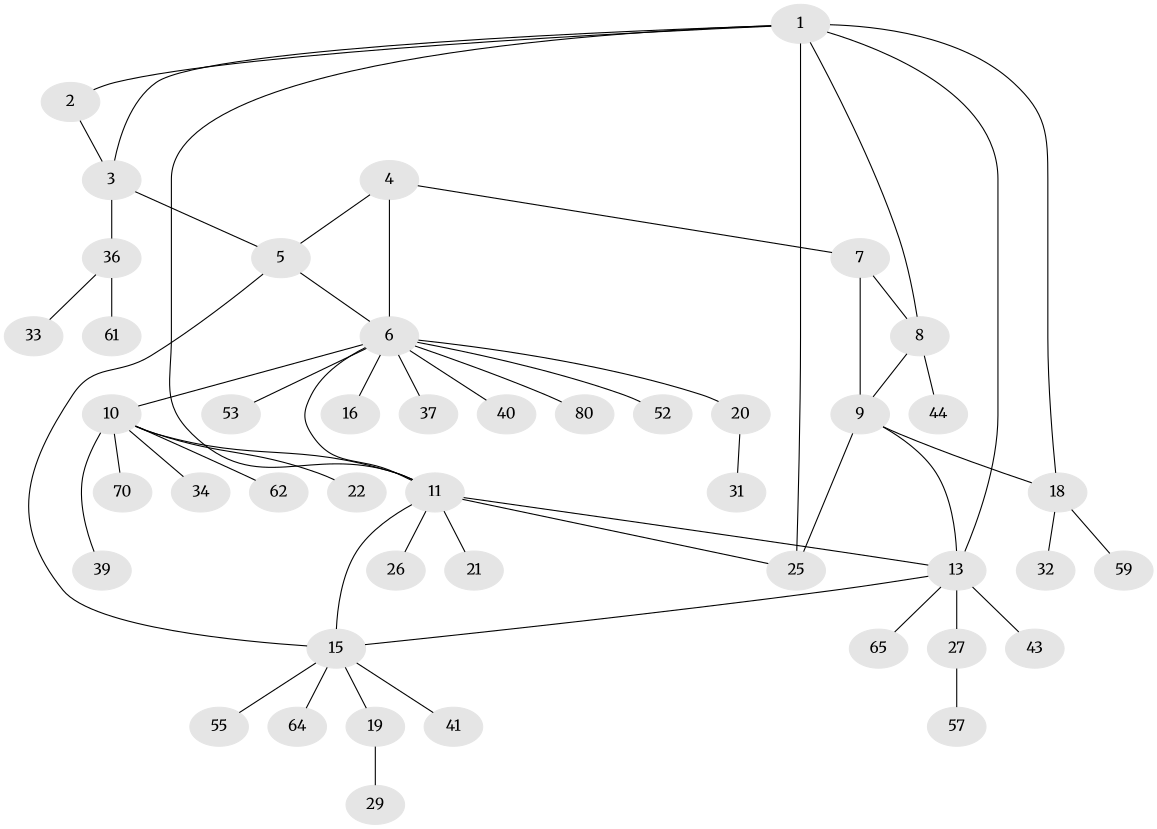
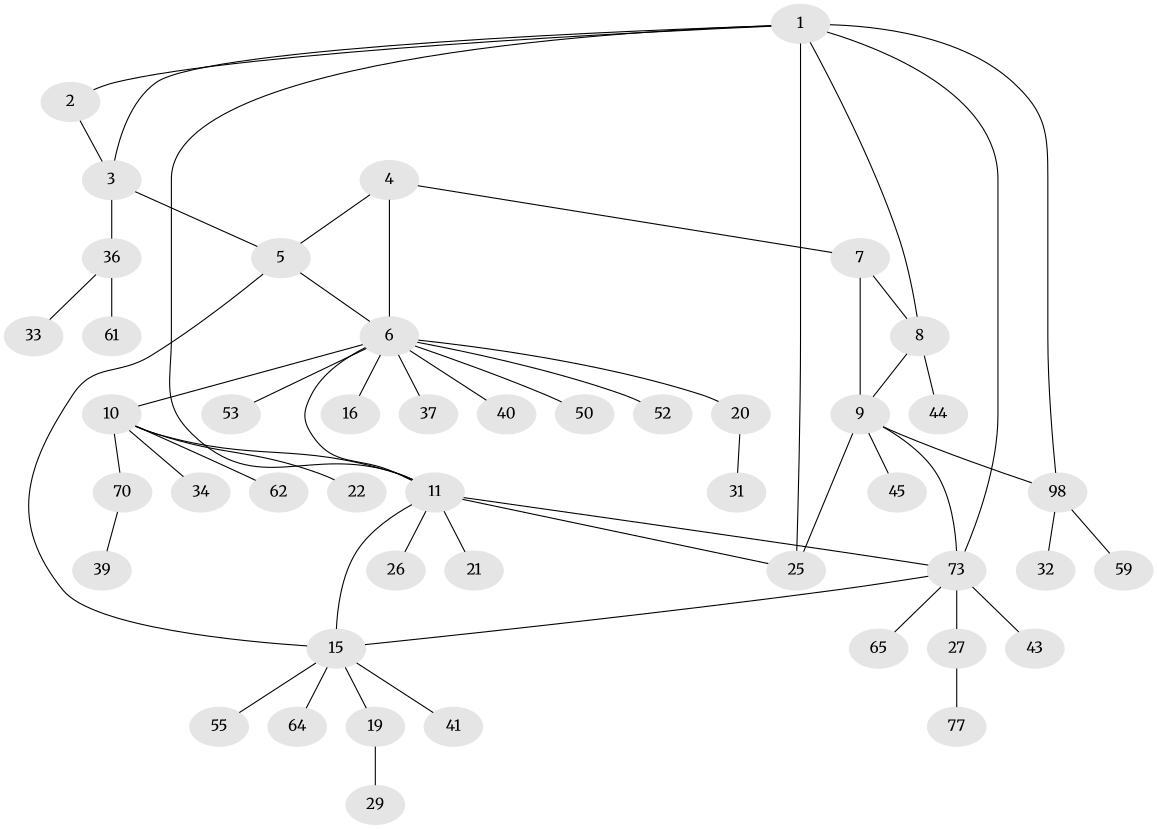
(585, 414) -> (585, 414)
(82, 491) -> (112, 532)
none -> (897, 492)
(1058, 492) -> (1058, 492)
(957, 571) -> (957, 571)
(957, 727) -> (957, 727)
